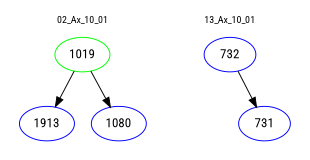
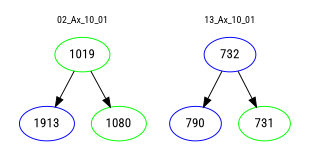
(119, 124) -> (119, 124)
none -> (196, 124)
(264, 124) -> (264, 124)
